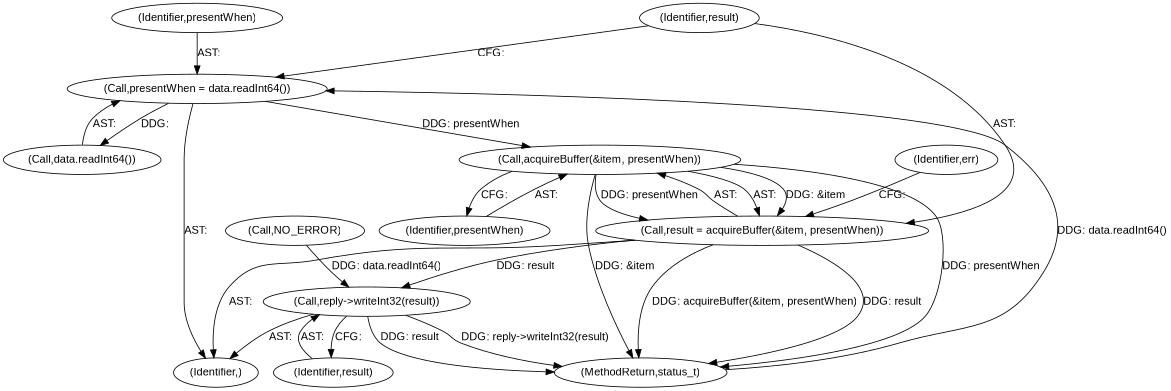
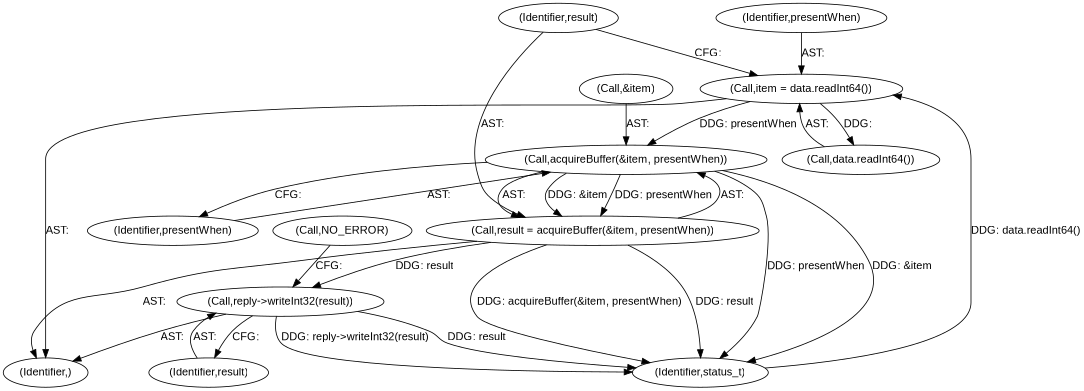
(197, 89) -> (801, 89)
none -> (626, 89)
(946, 160) -> none
(387, 266) -> (331, 266)
(641, 373) -> (700, 373)
